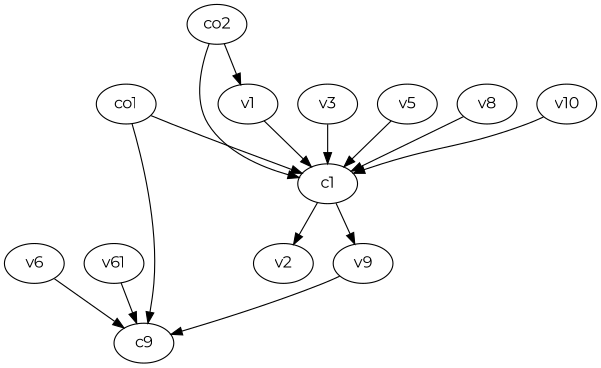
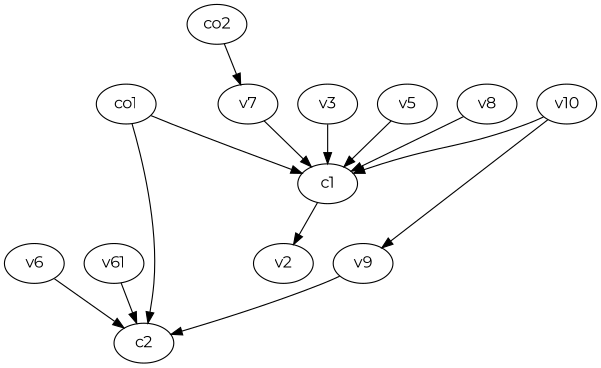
(248, 104) -> (248, 104)
(212, 130) -> none
(343, 219) -> (469, 180)
(144, 343) -> (144, 343)
